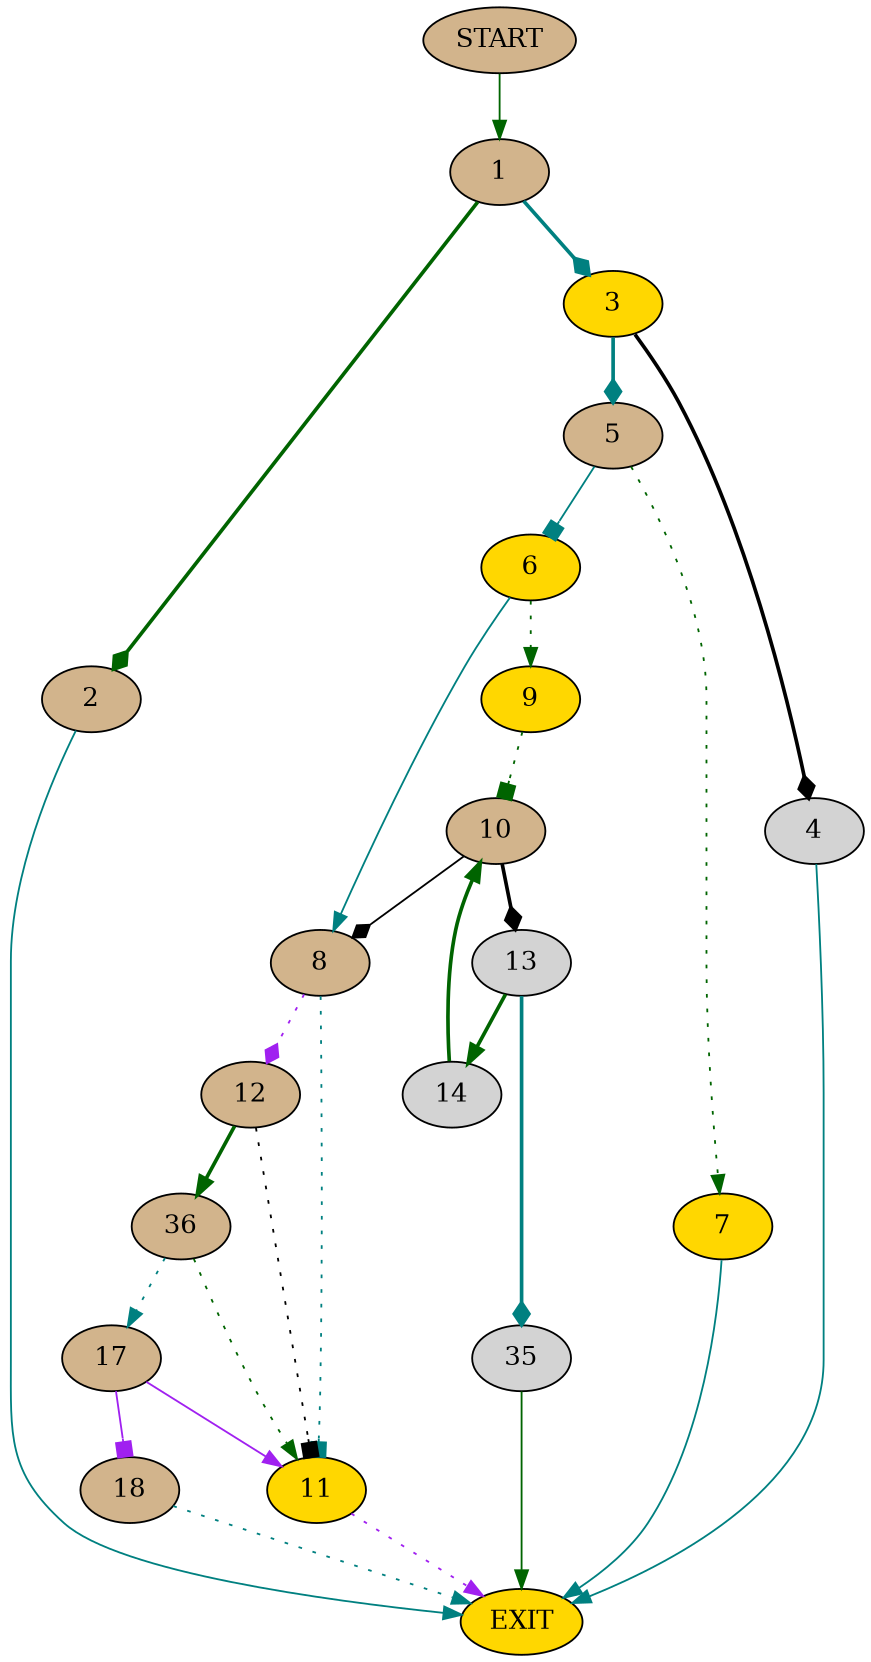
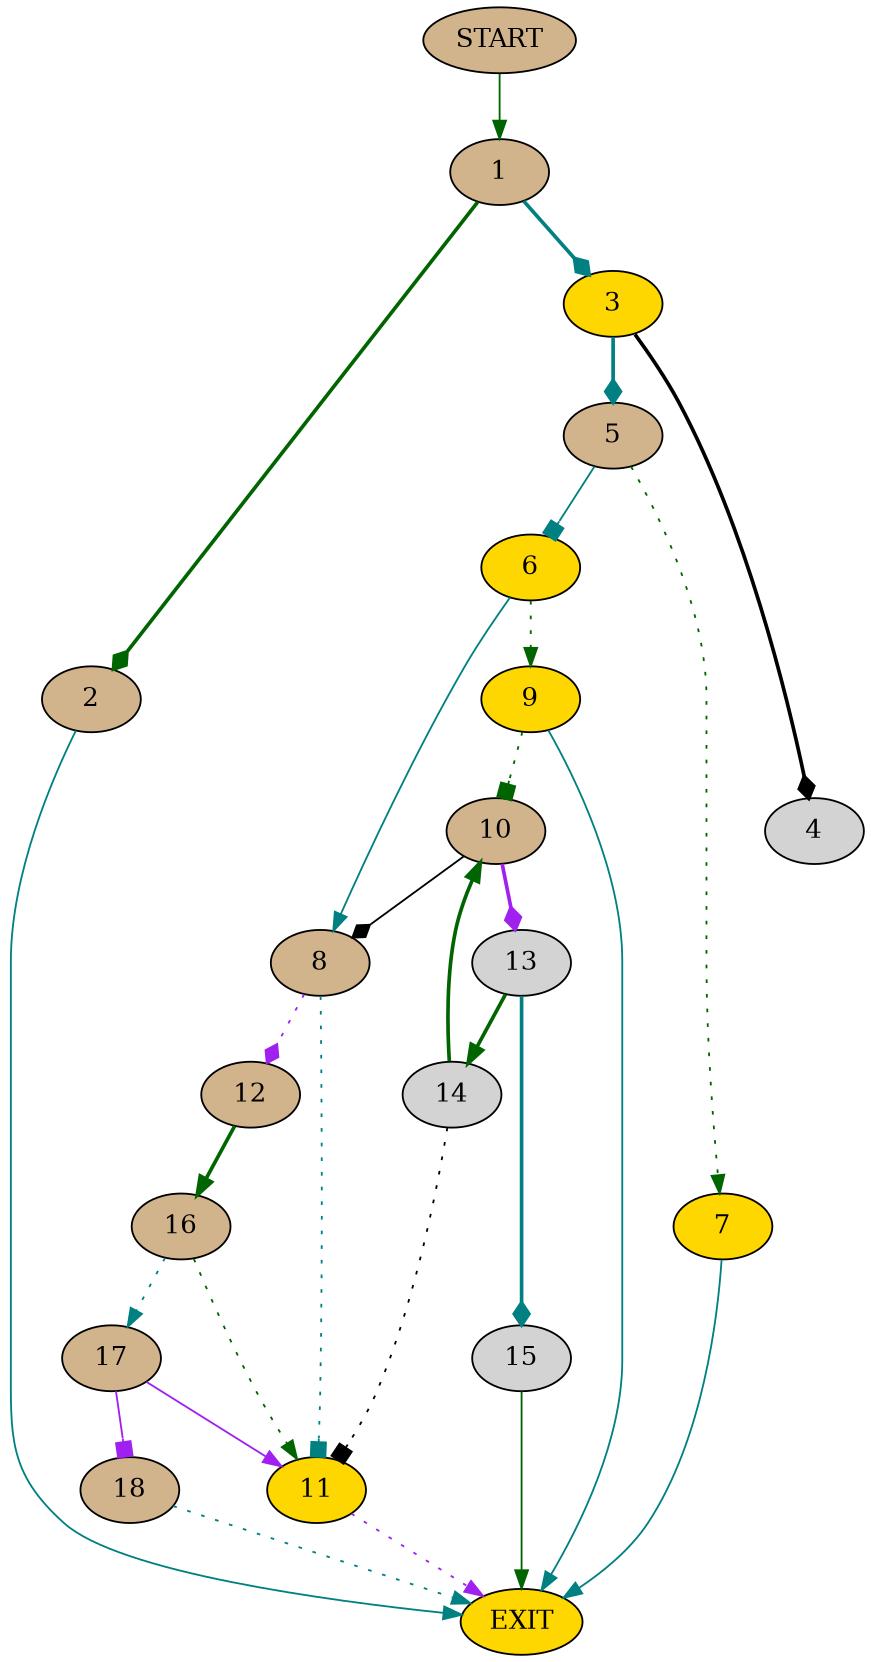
(507, 886) -> (507, 886)
(181, 1226) -> (181, 1226)
(282, 1283) -> (412, 1291)
(824, 1288) -> (622, 1152)
(522, 1358) -> (522, 1358)
